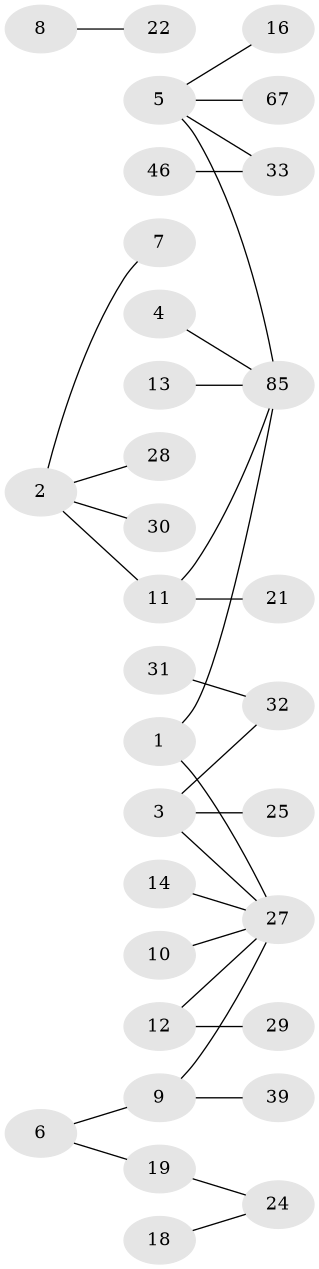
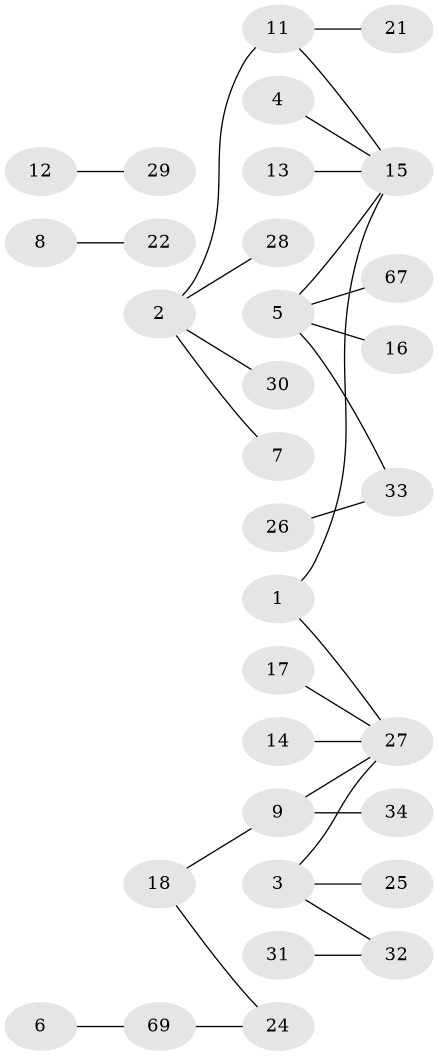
(160, 172) -> (278, 528)
(278, 385) -> (397, 172)
(160, 955) -> (278, 670)
(219, 973) -> none
(278, 1098) -> (397, 813)
(100, 1116) -> (219, 848)
(160, 1169) -> (160, 1027)
